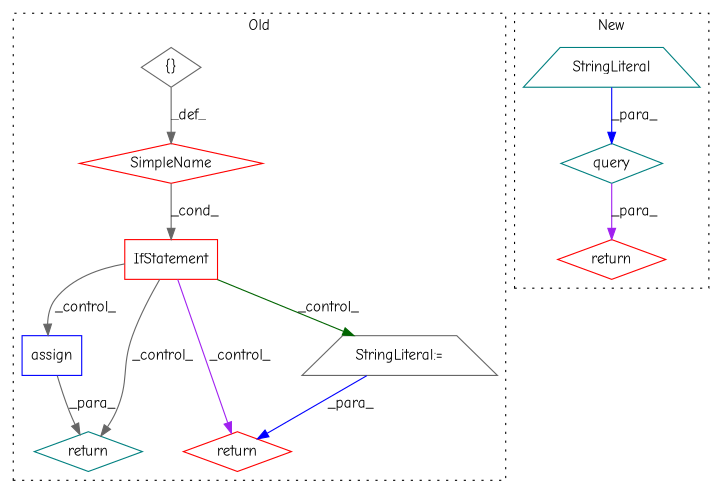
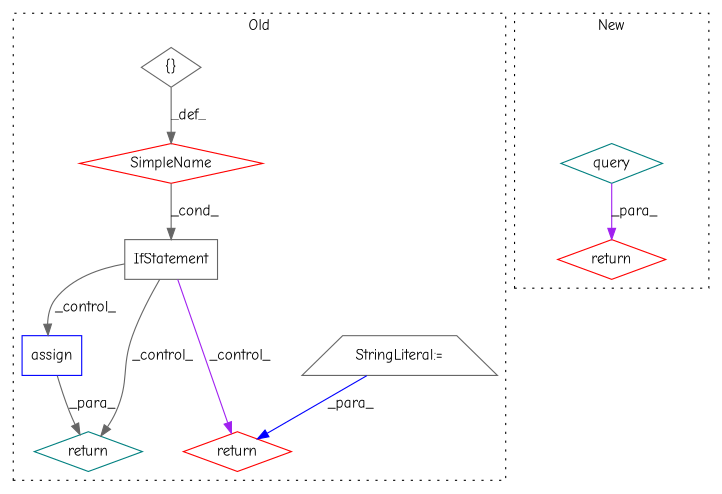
(612, 67) -> none
(171, 259) -> (171, 259)
(280, 305) -> none
